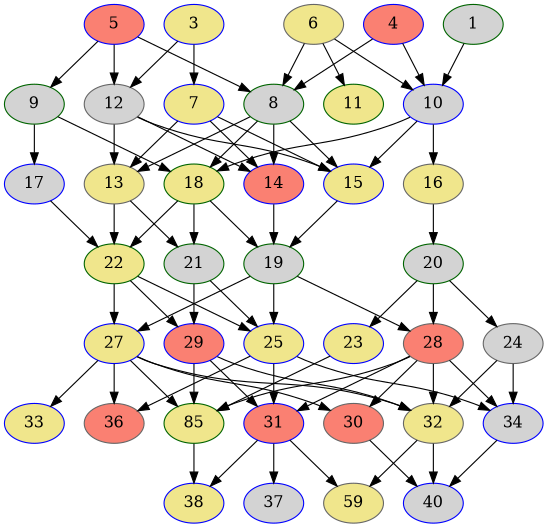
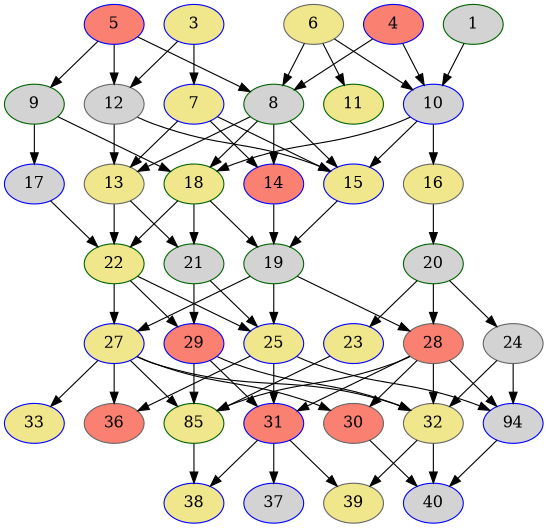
(204, 149) -> none
(513, 423) -> (513, 423)
(354, 503) -> (354, 503)
